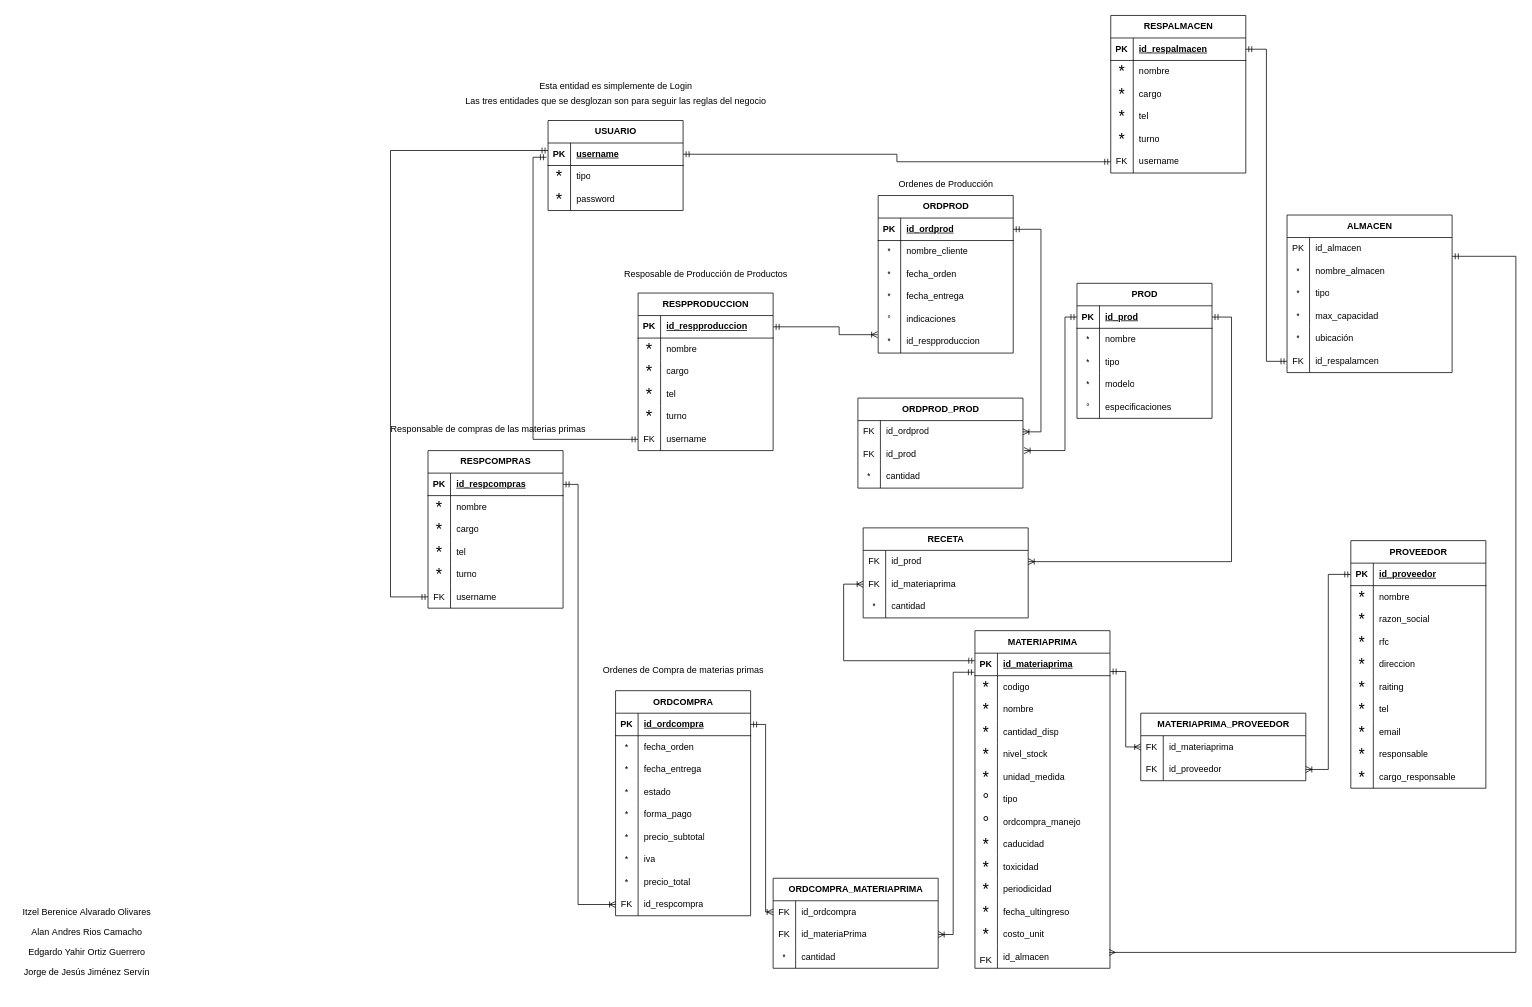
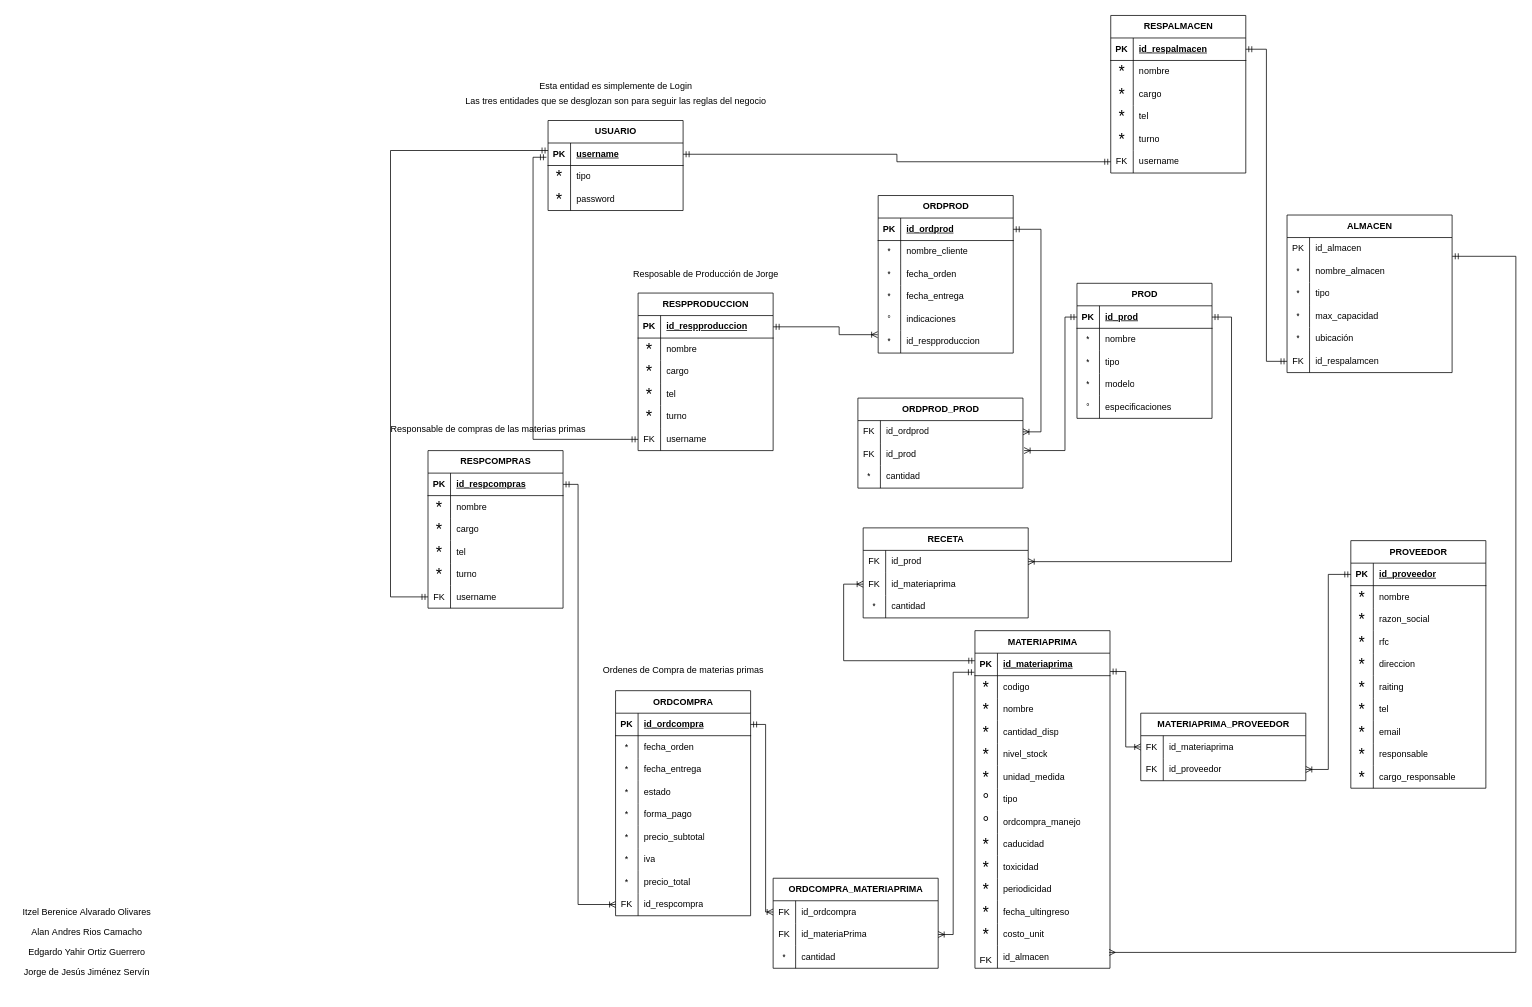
(945, 184) -> none
(706, 274) -> (706, 274)
